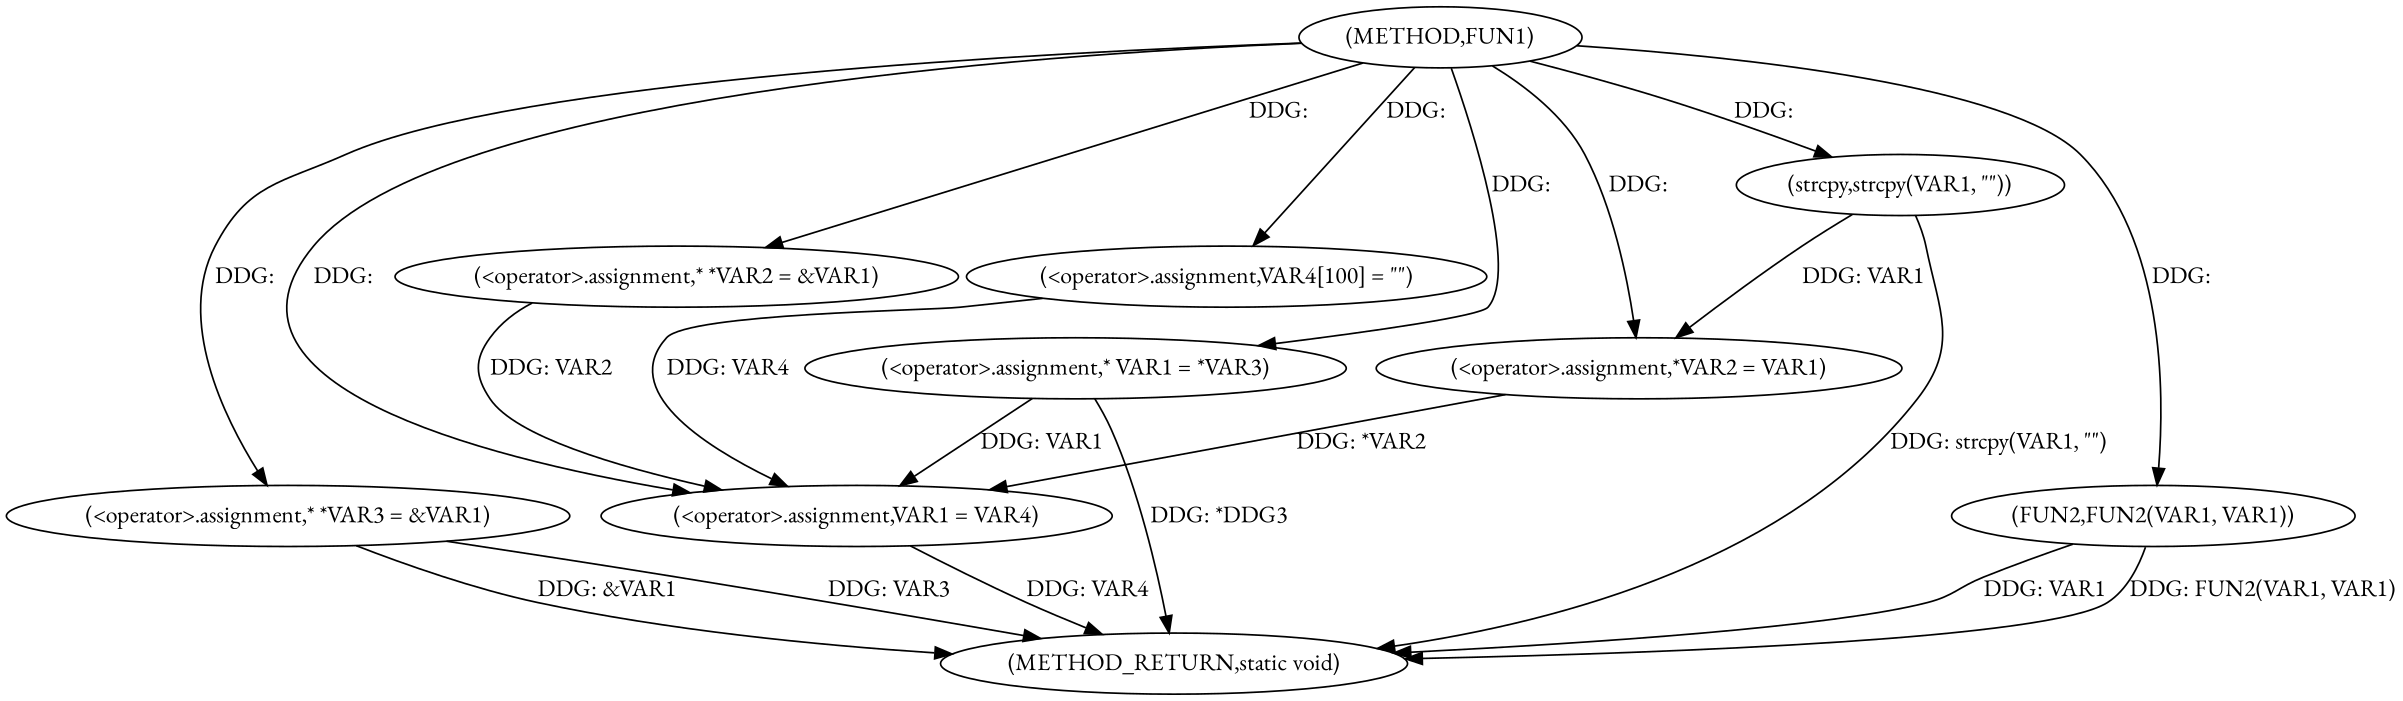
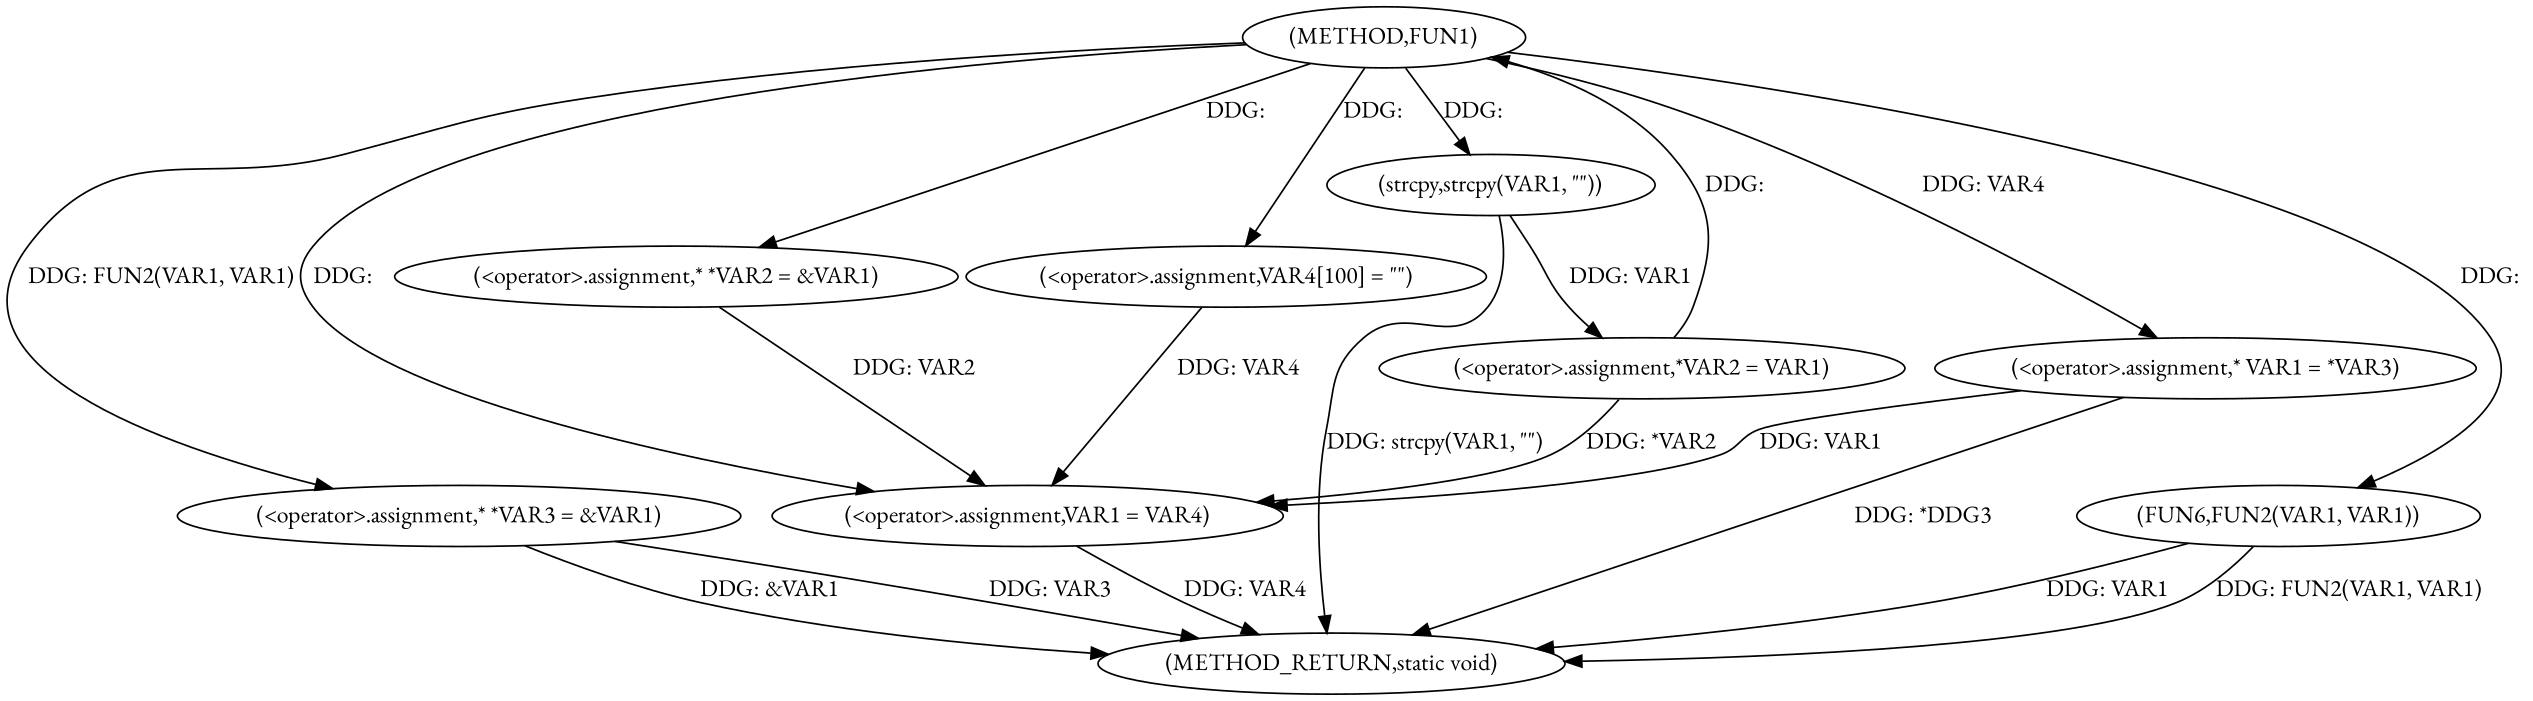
(1594, 175) -> (1675, 159)
(1525, 185) -> (1984, 185)
(248, 277) -> (161, 277)
(2153, 516) -> (2279, 516)
